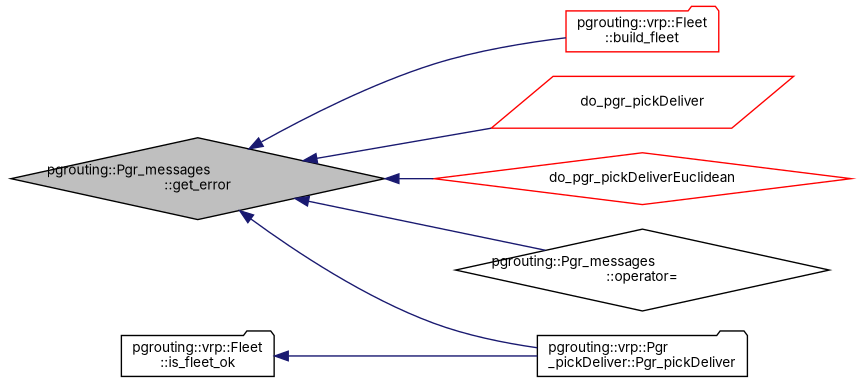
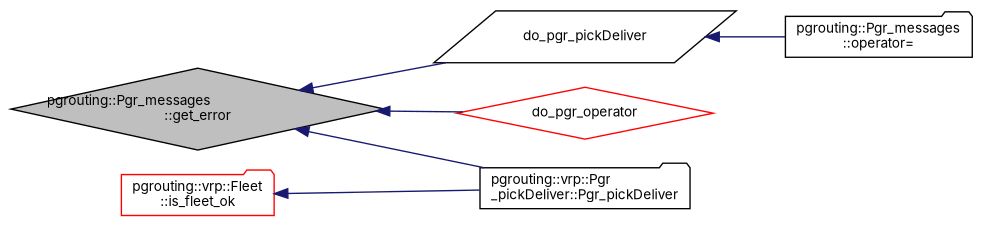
(642, 31) -> none
(642, 102) -> (585, 37)
(642, 179) -> (585, 113)
(427, 226) -> (752, 37)
(642, 270) -> (879, 37)
(198, 356) -> (198, 195)
